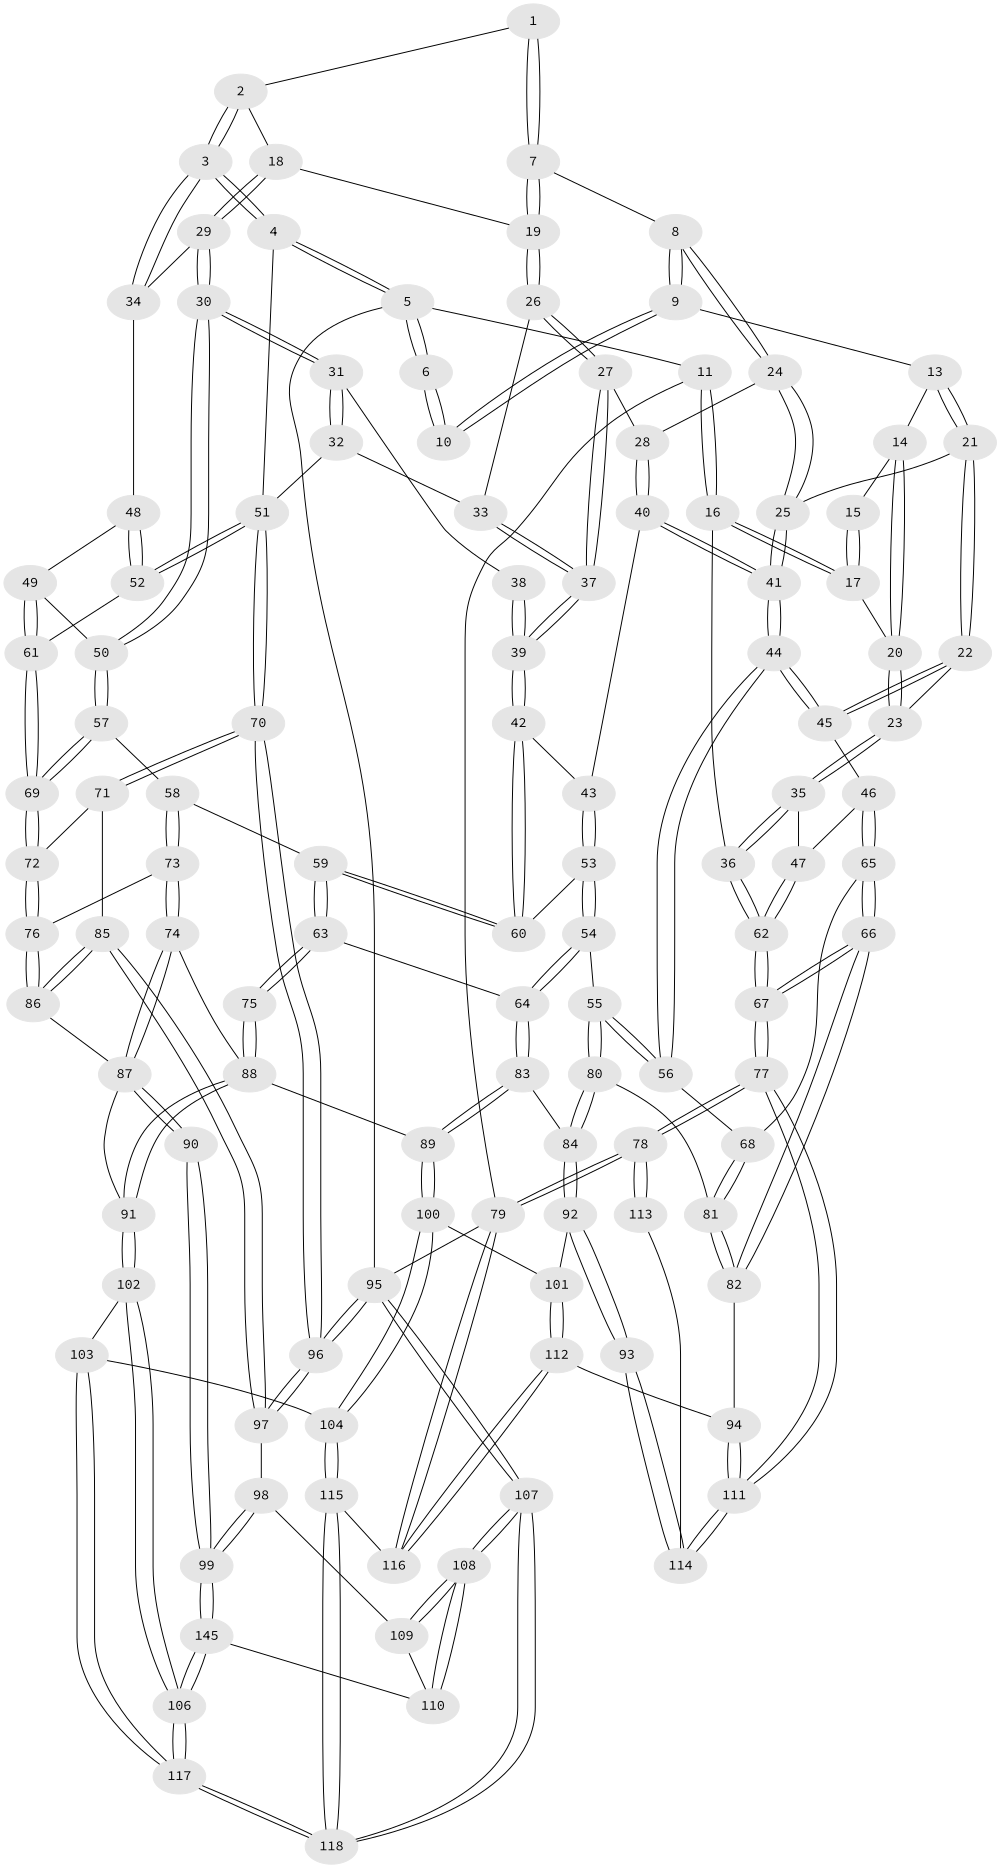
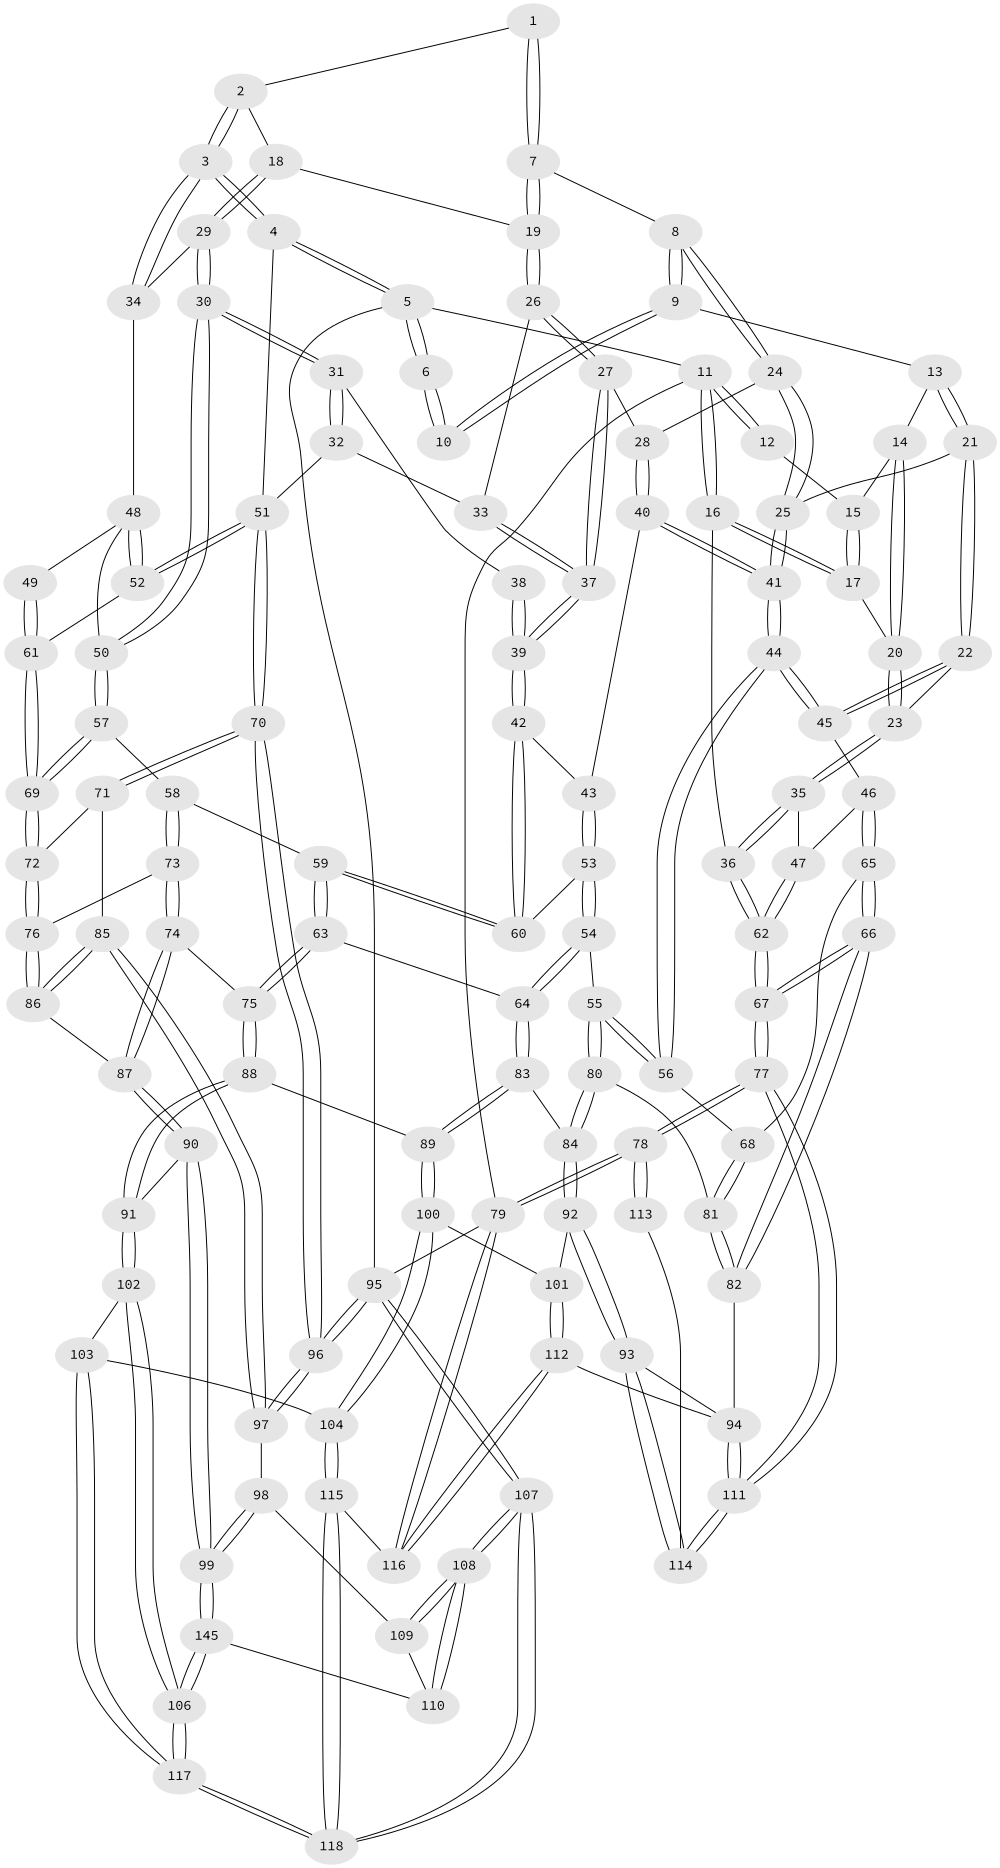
none -> (767, 443)
(66, 618) -> (99, 580)
(206, 1006) -> (211, 969)
(104, 1145) -> (160, 1180)
none -> (674, 1386)
